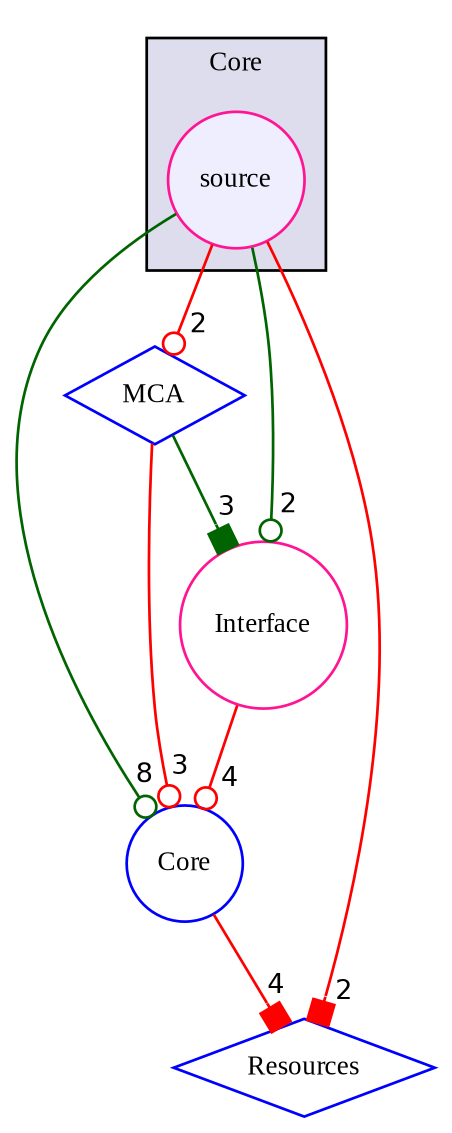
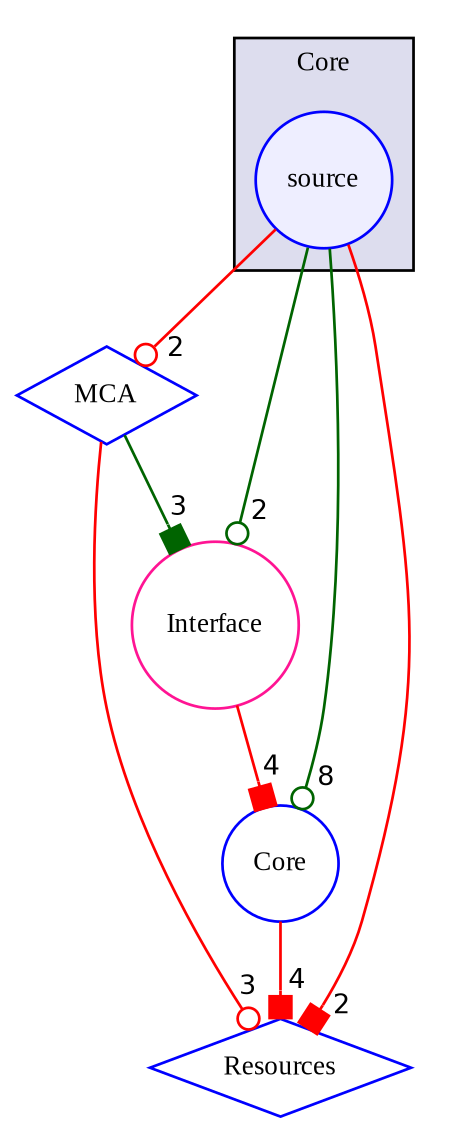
(236, 180) -> (324, 180)
(150, 615) -> (115, 739)
(223, 746) -> (248, 743)
